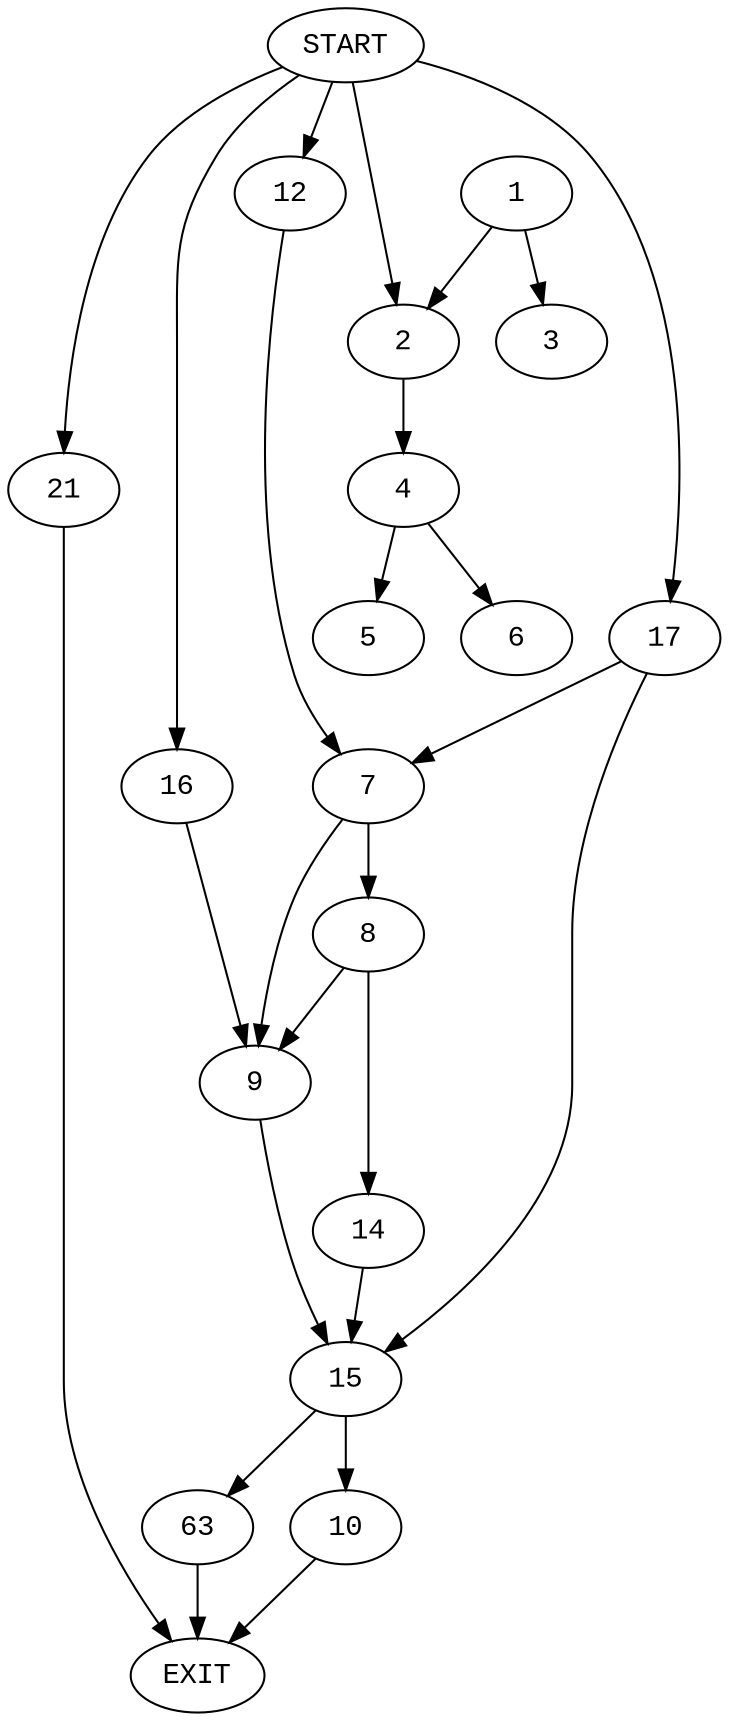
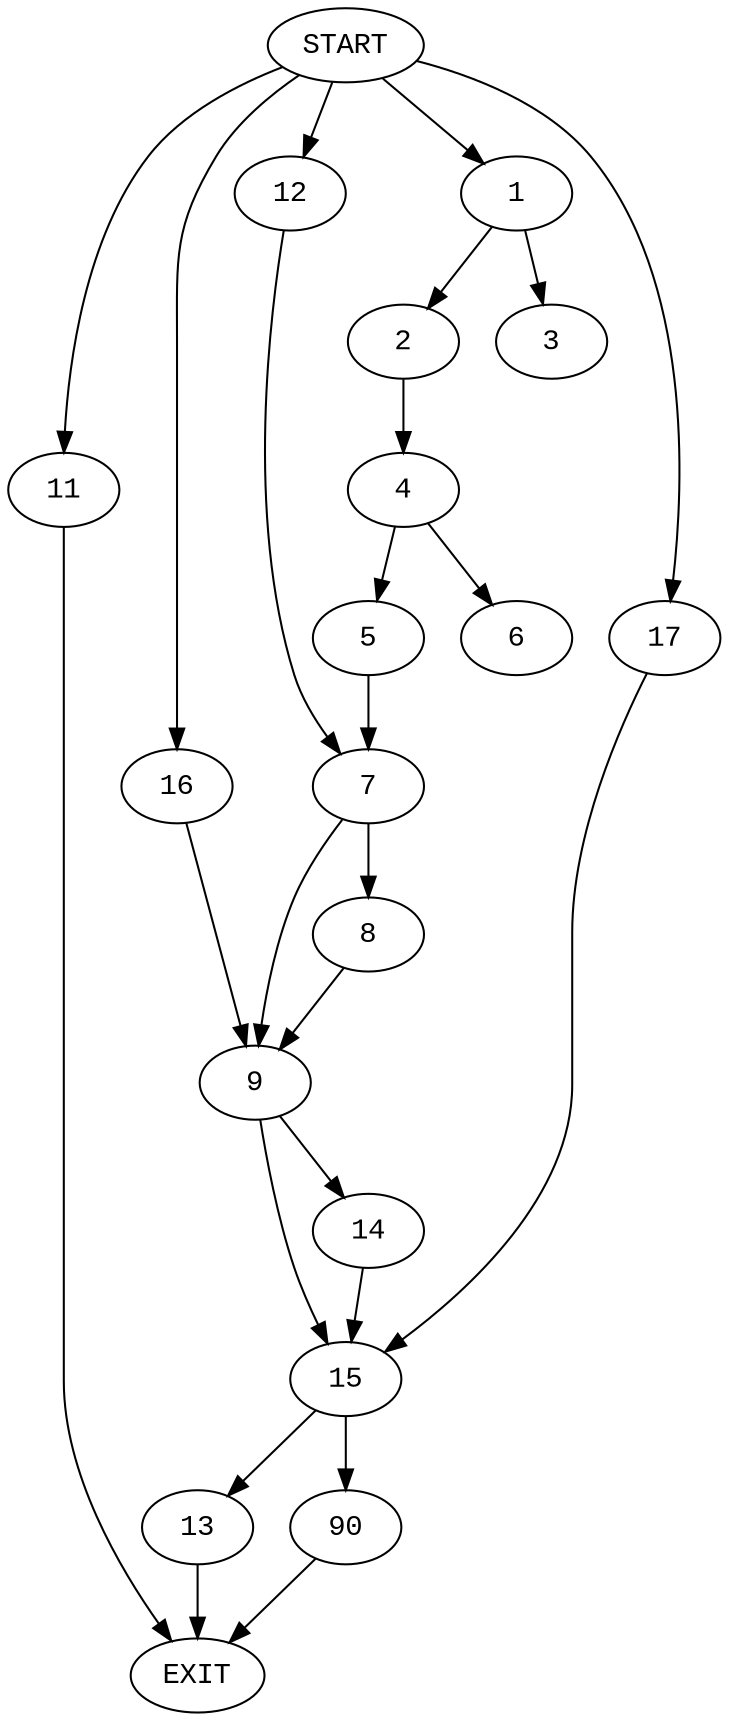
(373, 183) -> (425, 114)
(64, 490) -> (64, 490)
(526, 708) -> (368, 702)
(368, 1072) -> (305, 1149)
(198, 1527) -> (198, 1527)
(346, 1527) -> (346, 1527)
